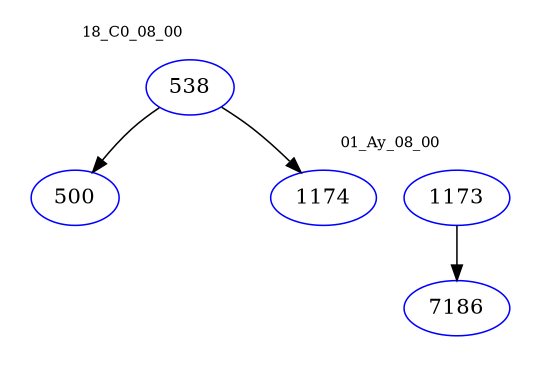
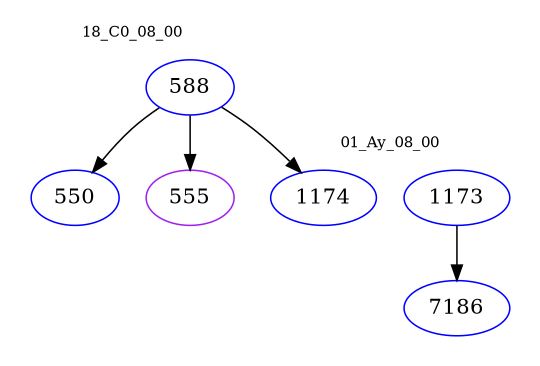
(190, 87) -> (190, 87)
(75, 198) -> (75, 198)
none -> (190, 198)
